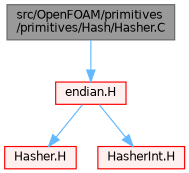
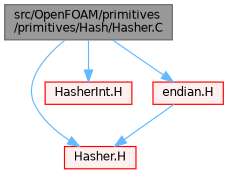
none -> (32, 92)
(112, 121) -> (89, 55)
